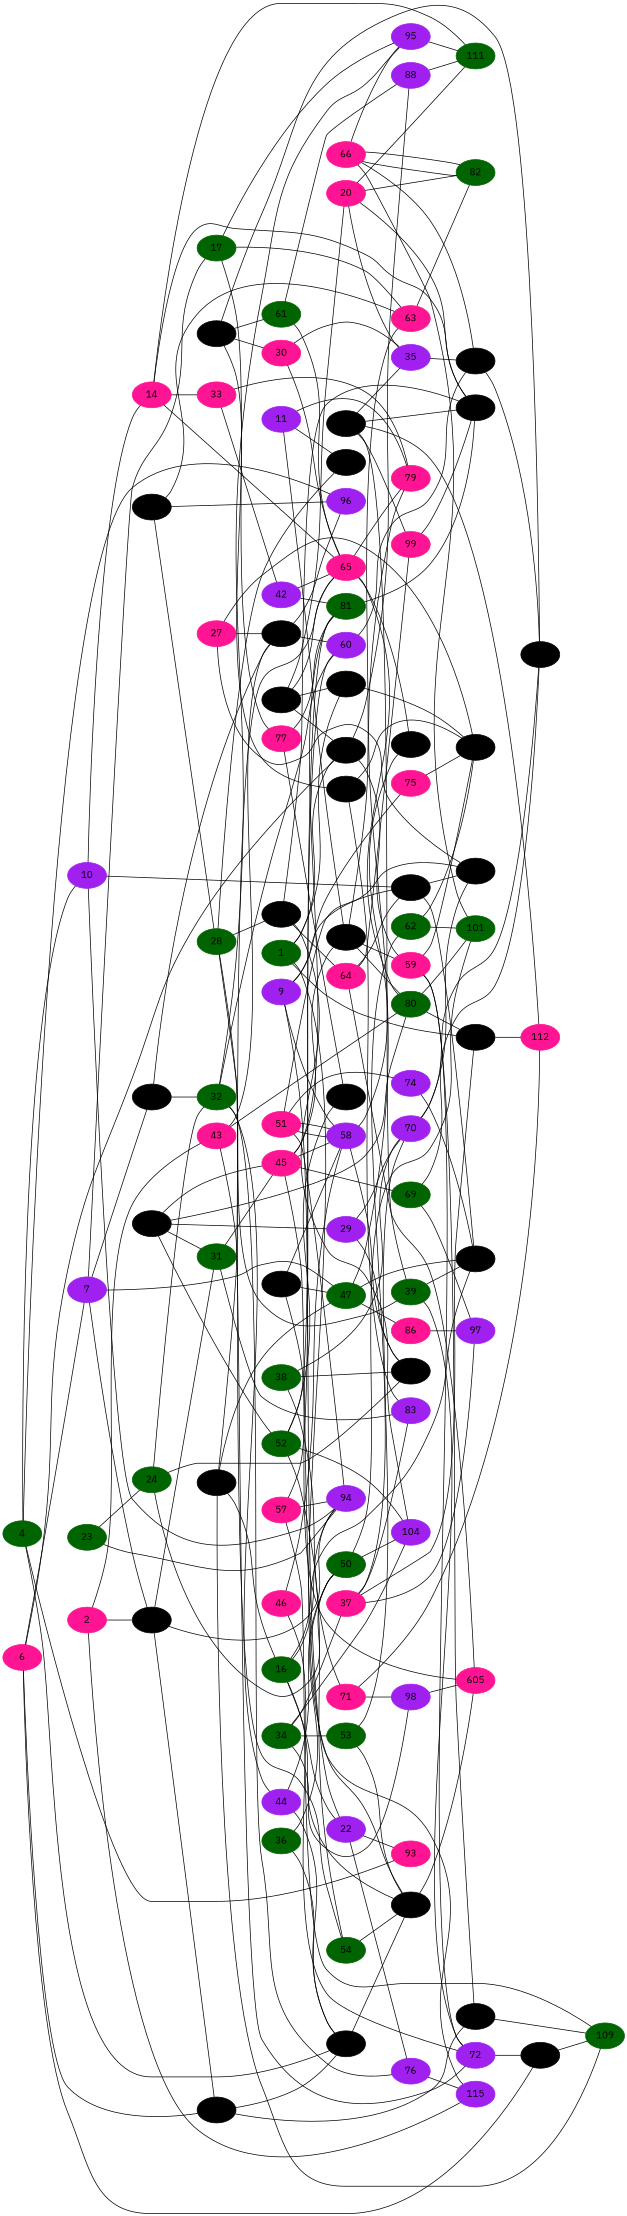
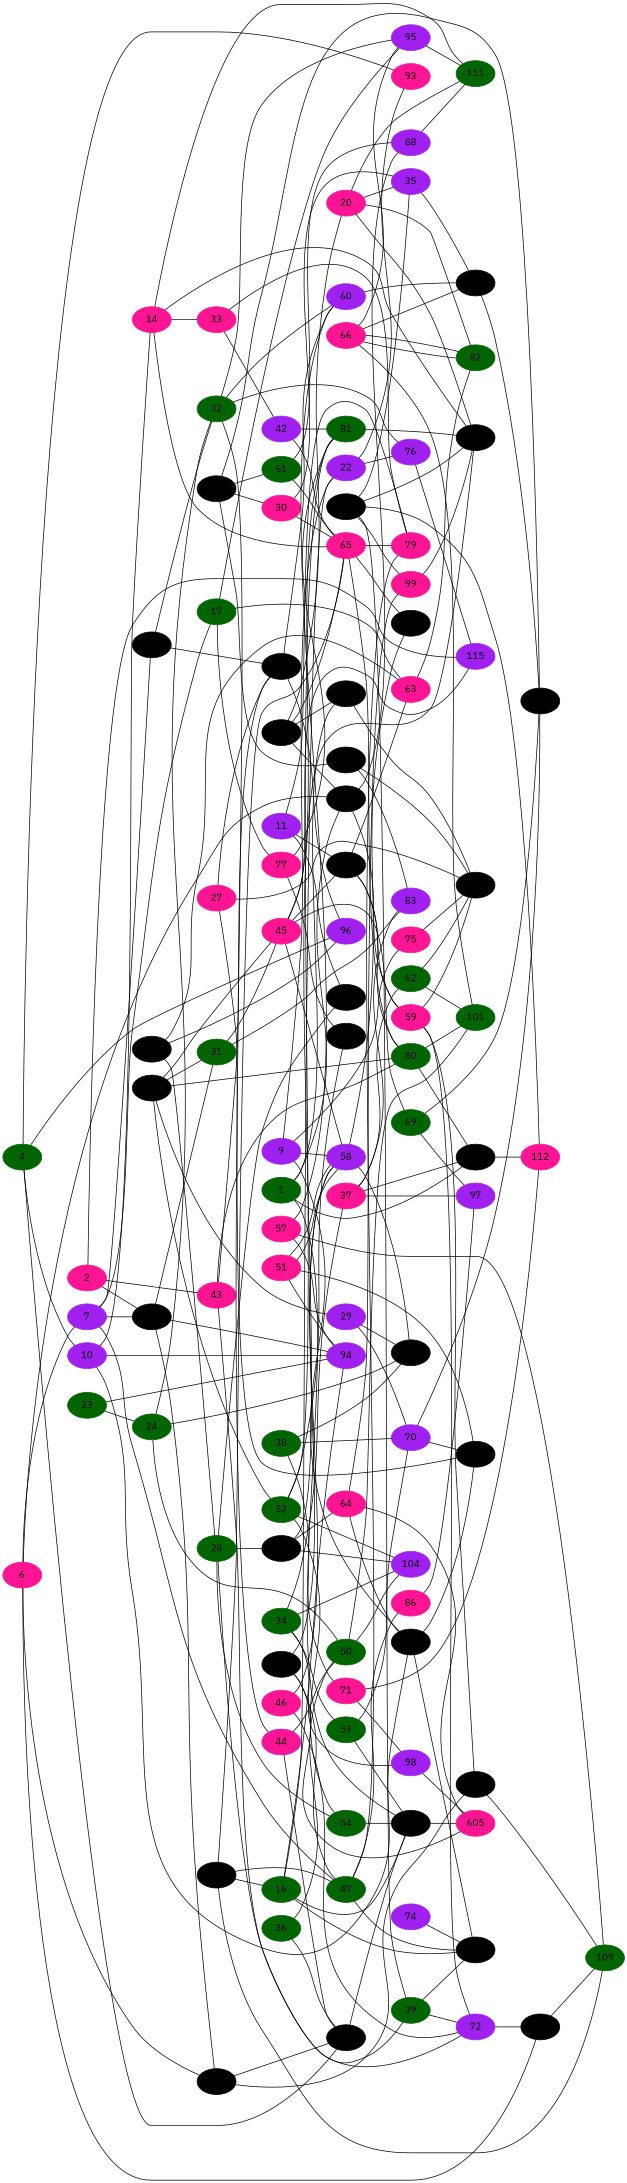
(334, 1075) -> none
(281, 1802) -> (281, 1742)
